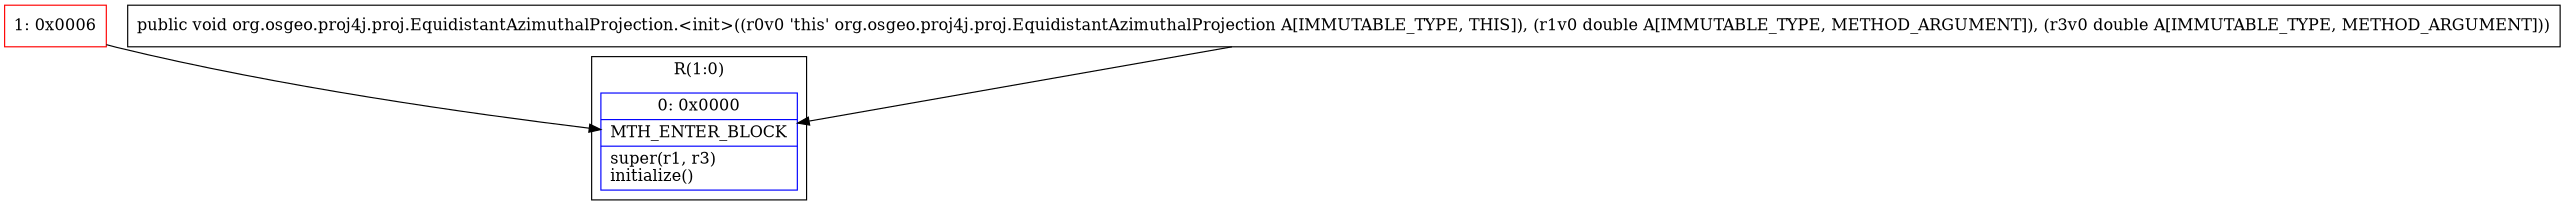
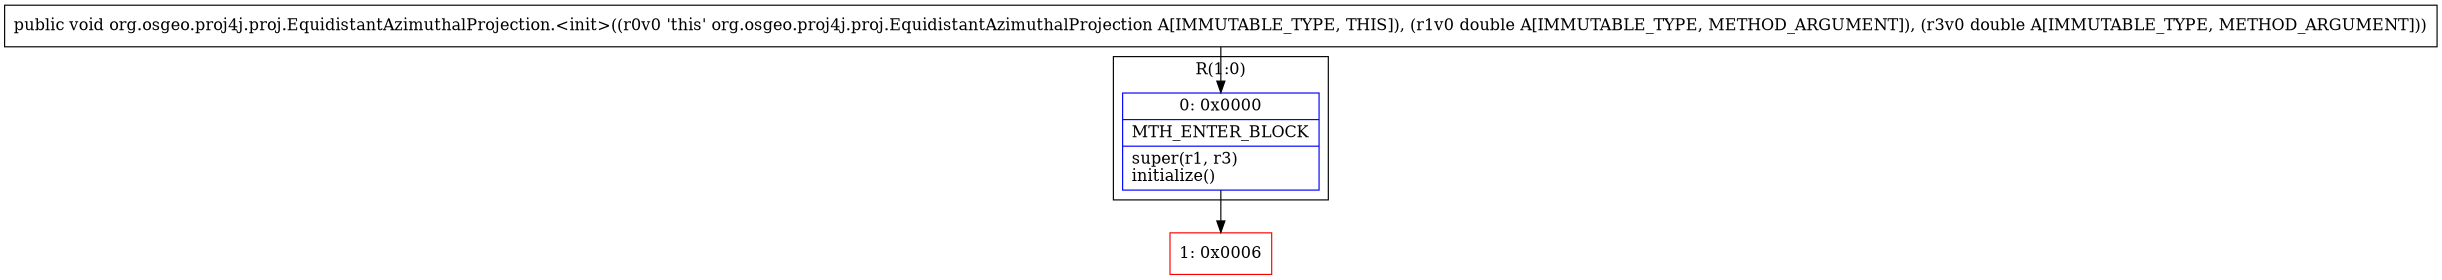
(347, 93) -> (1221, 207)
